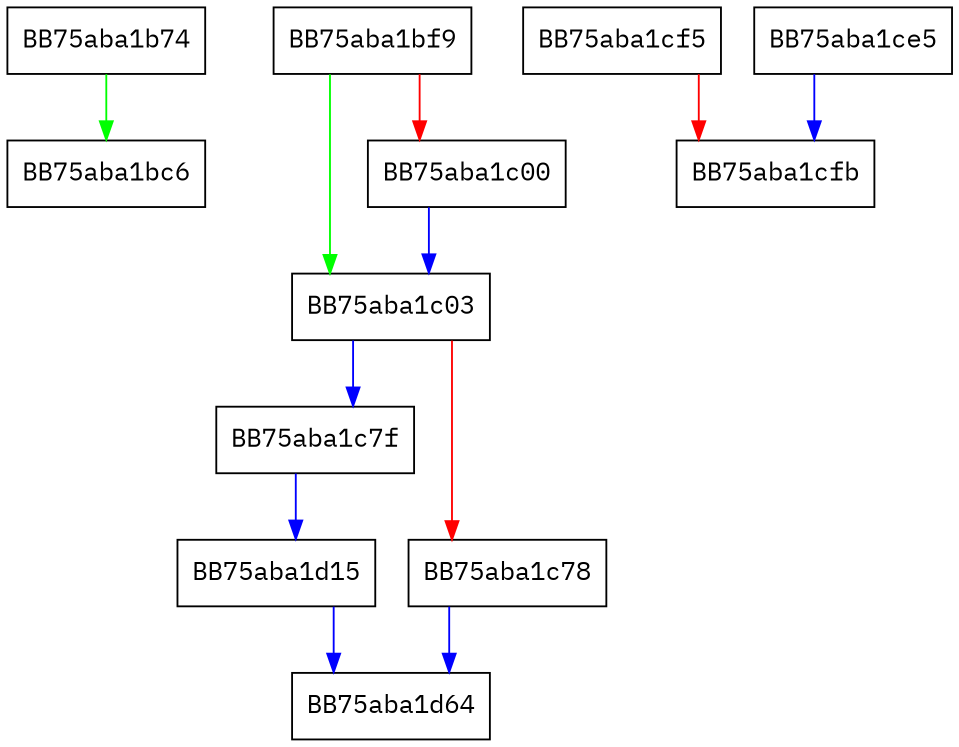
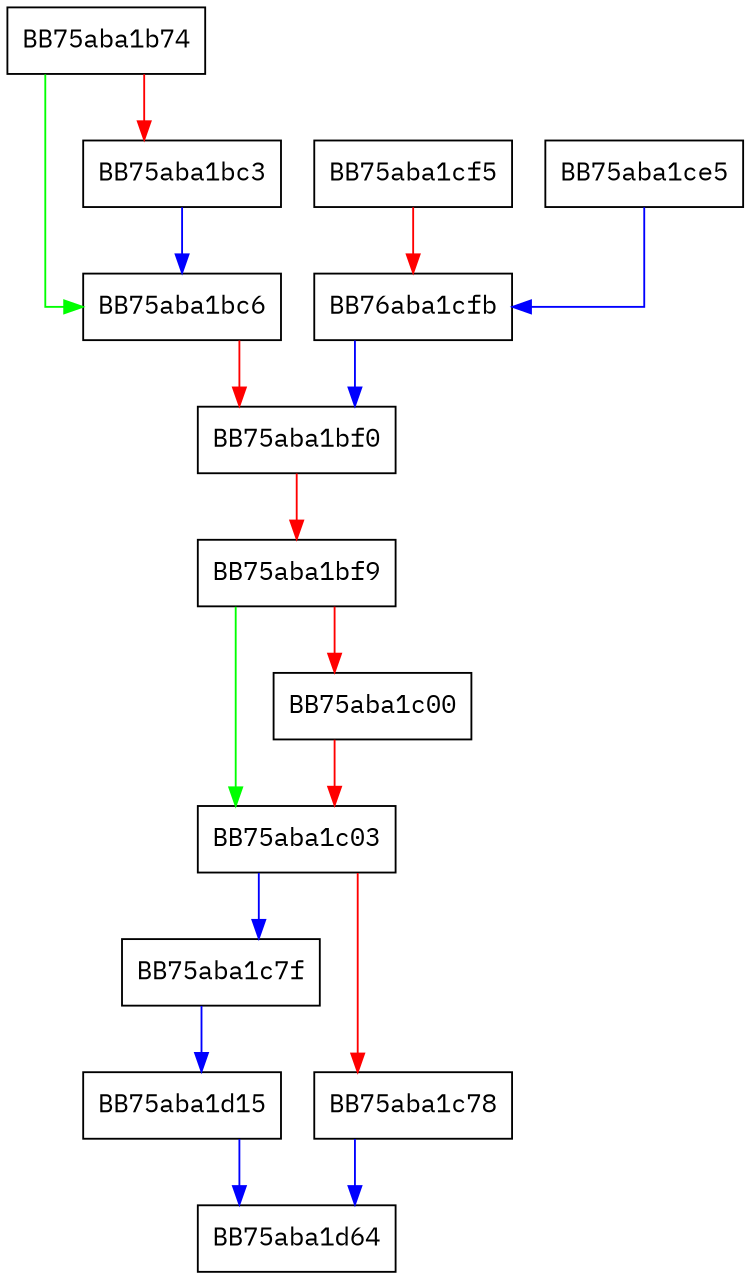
none -> (182, 174)
(775, 174) -> (413, 307)
(429, 231) -> (335, 763)
none -> (297, 440)
